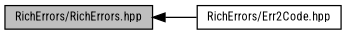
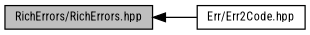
(269, 17) -> (251, 17)
